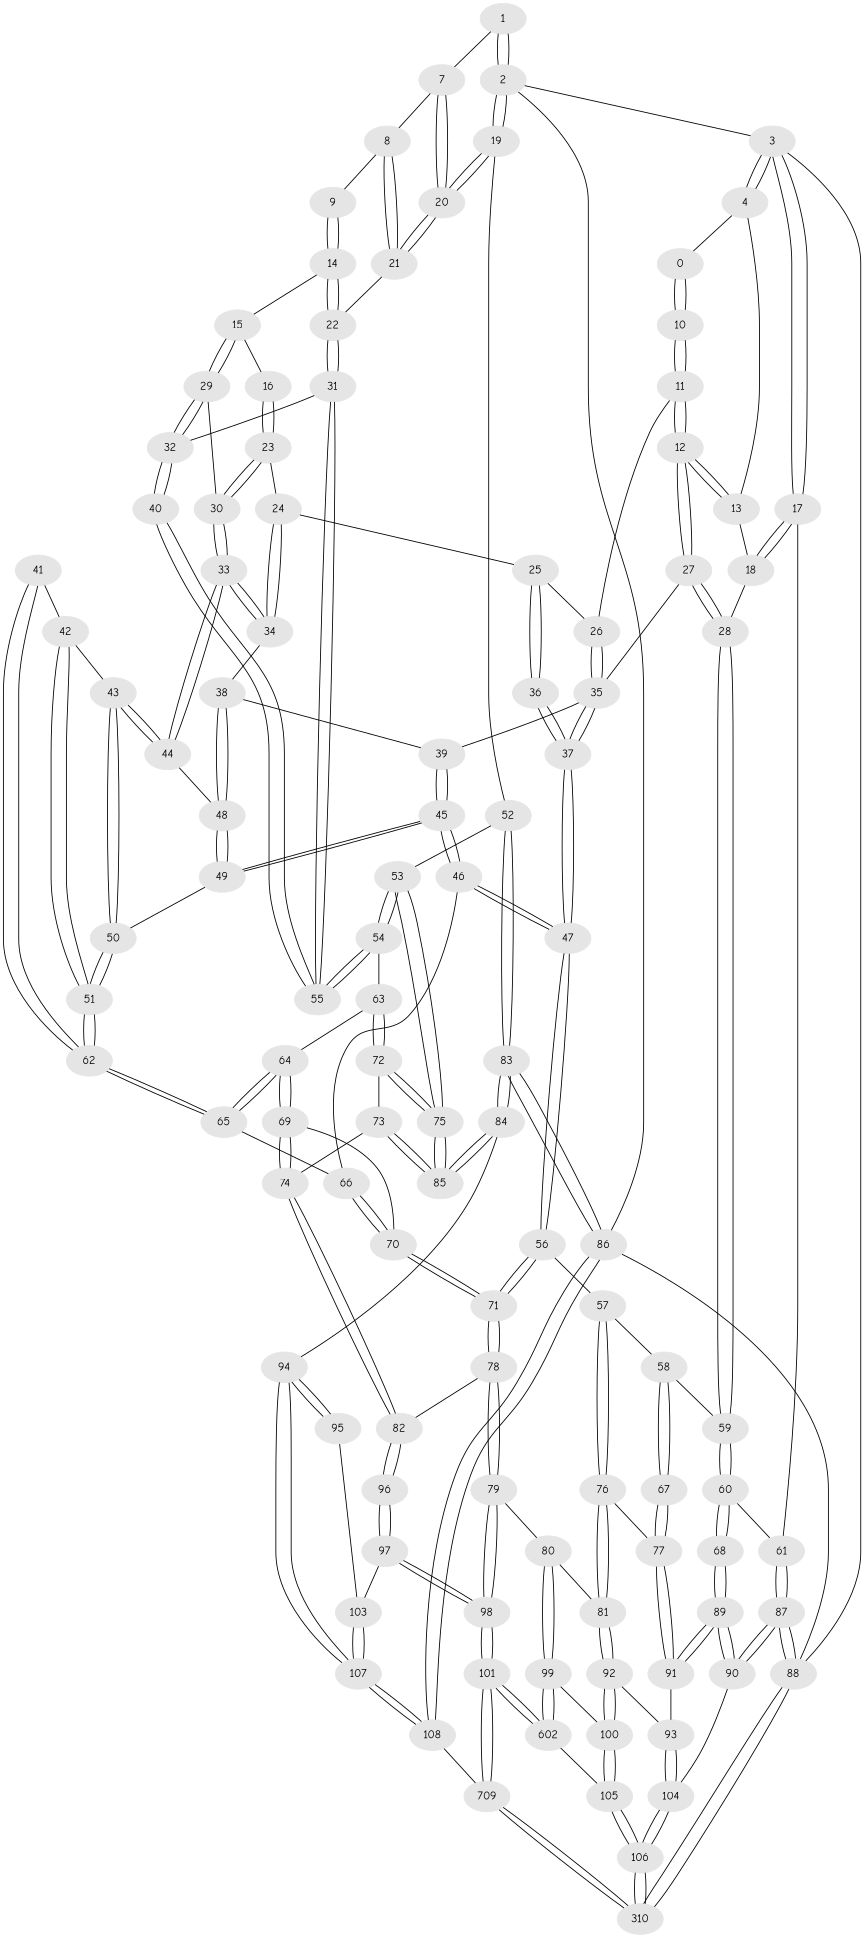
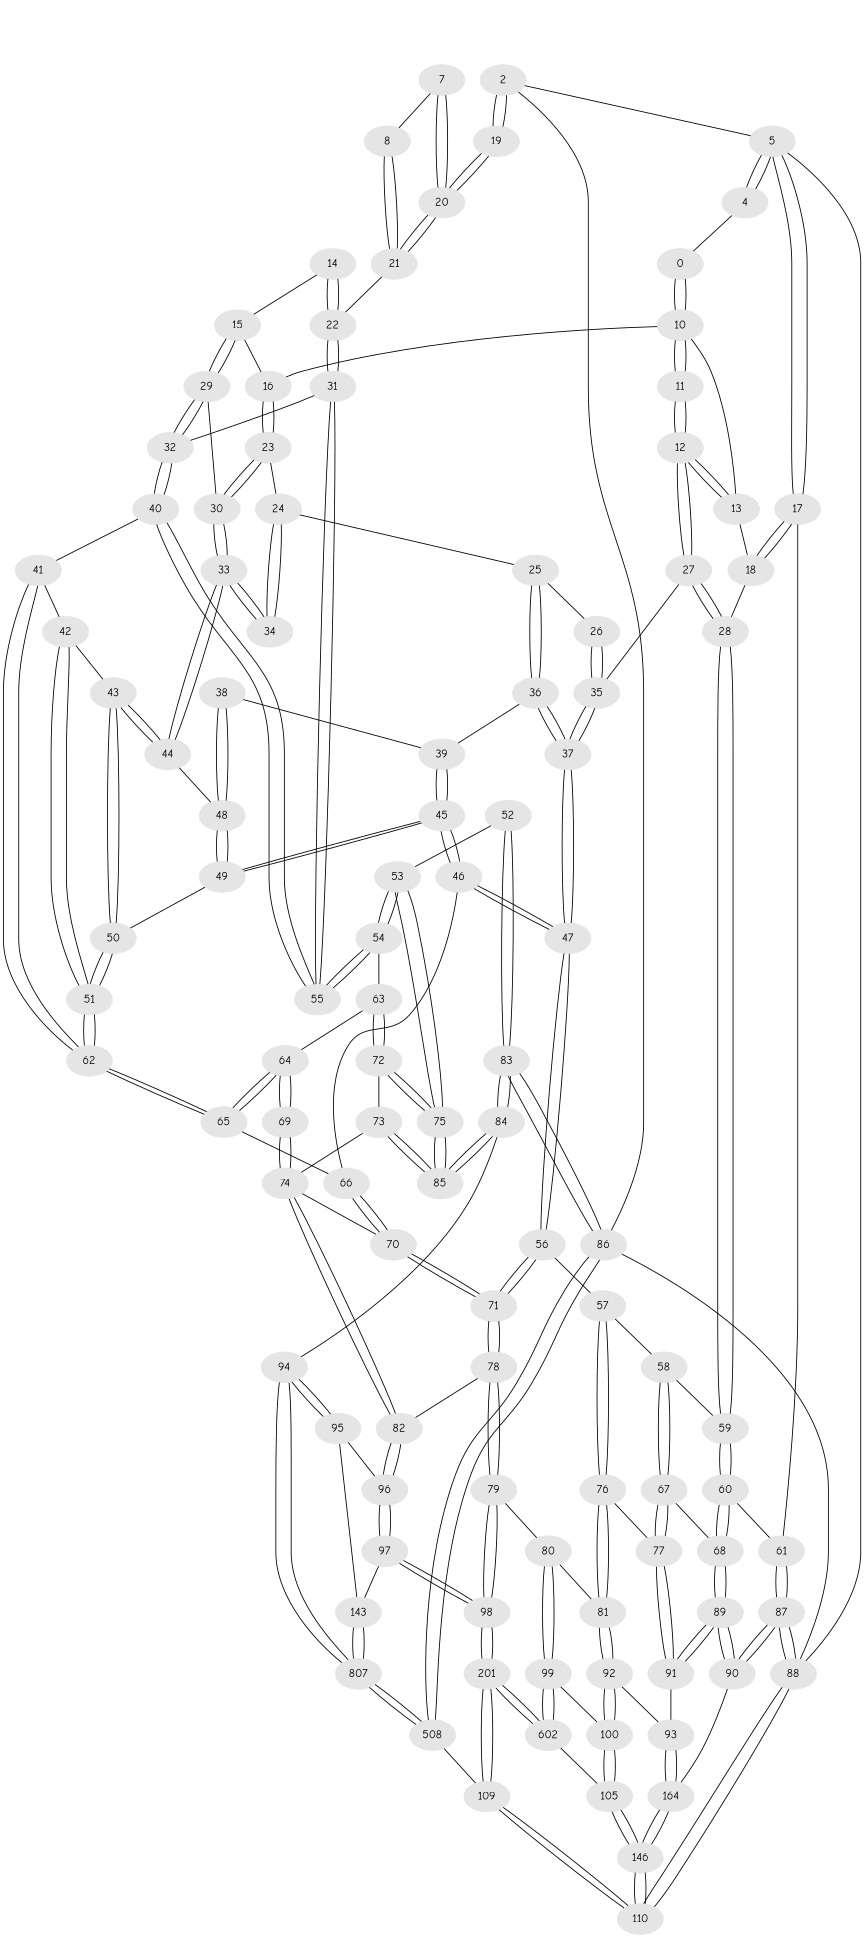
(503, 19) -> none
(772, 141) -> (772, 141)
(333, 203) -> none
none -> (470, 341)
(759, 357) -> (724, 413)
(489, 479) -> none
(624, 505) -> none
none -> (97, 540)
(247, 662) -> none
(521, 726) -> (489, 724)
(371, 1161) -> (339, 1214)
none -> (361, 1459)
none -> (692, 1521)
(358, 1613) -> (358, 1613)
(358, 1674) -> (358, 1674)
(487, 1674) -> (487, 1674)
(433, 1735) -> (433, 1735)
(487, 1796) -> (487, 1796)
(671, 1796) -> (671, 1796)
(640, 1858) -> (640, 1858)
(640, 1919) -> (640, 1919)
